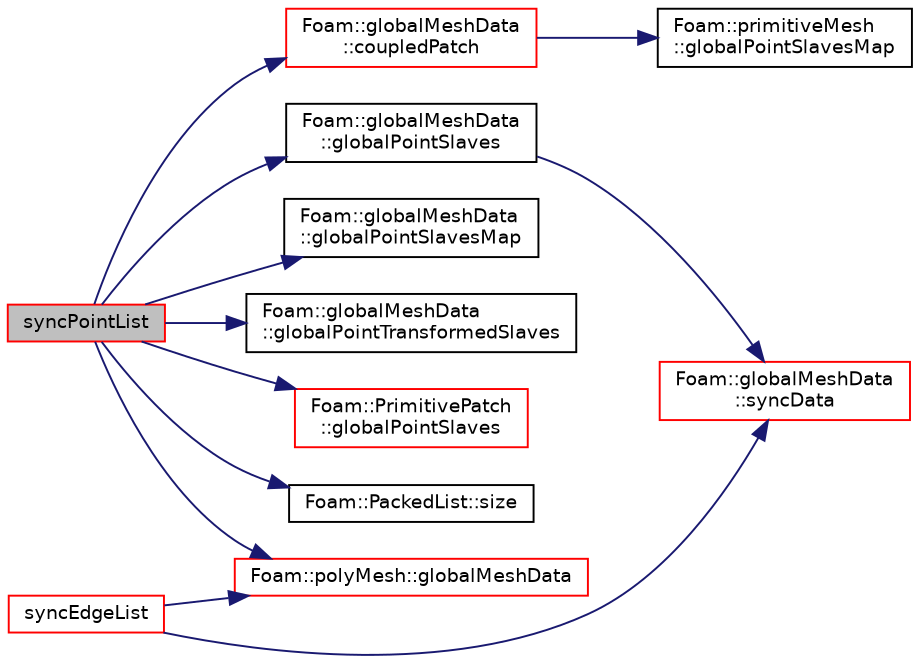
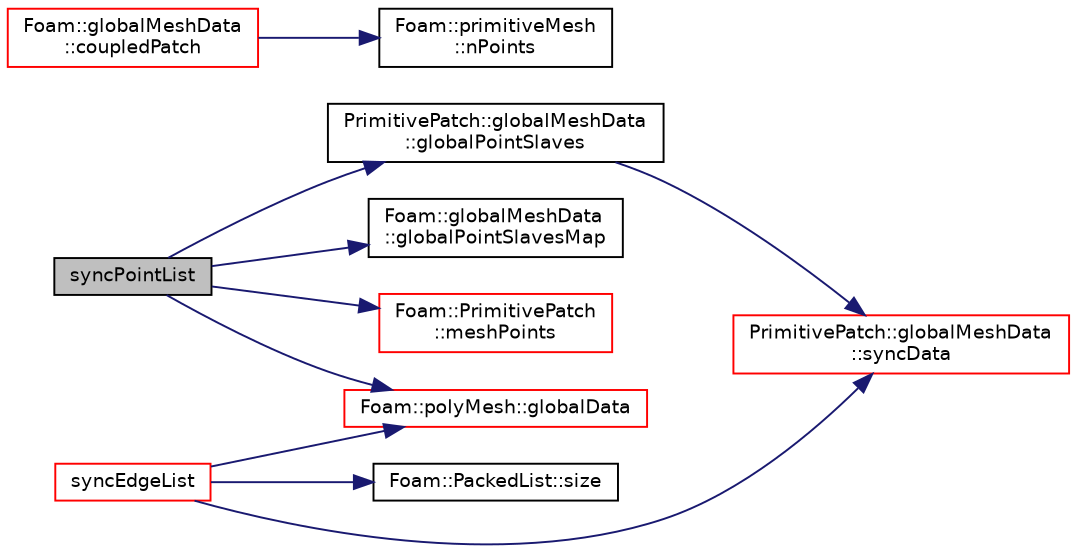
(785, 38) -> (496, 38)
(411, 133) -> (496, 133)
(159, 168) -> none
(86, 323) -> (133, 276)
(411, 323) -> none
(785, 391) -> (901, 344)
(411, 418) -> (496, 323)
(176, 424) -> (282, 482)
(411, 577) -> (496, 408)
